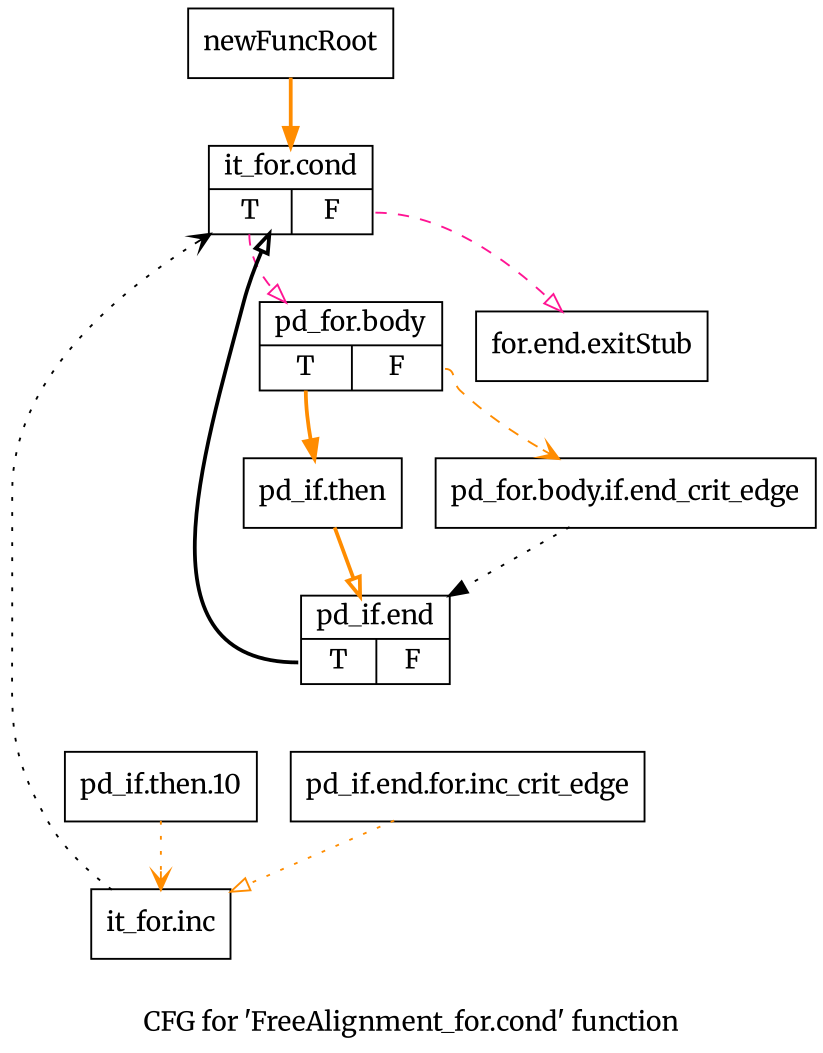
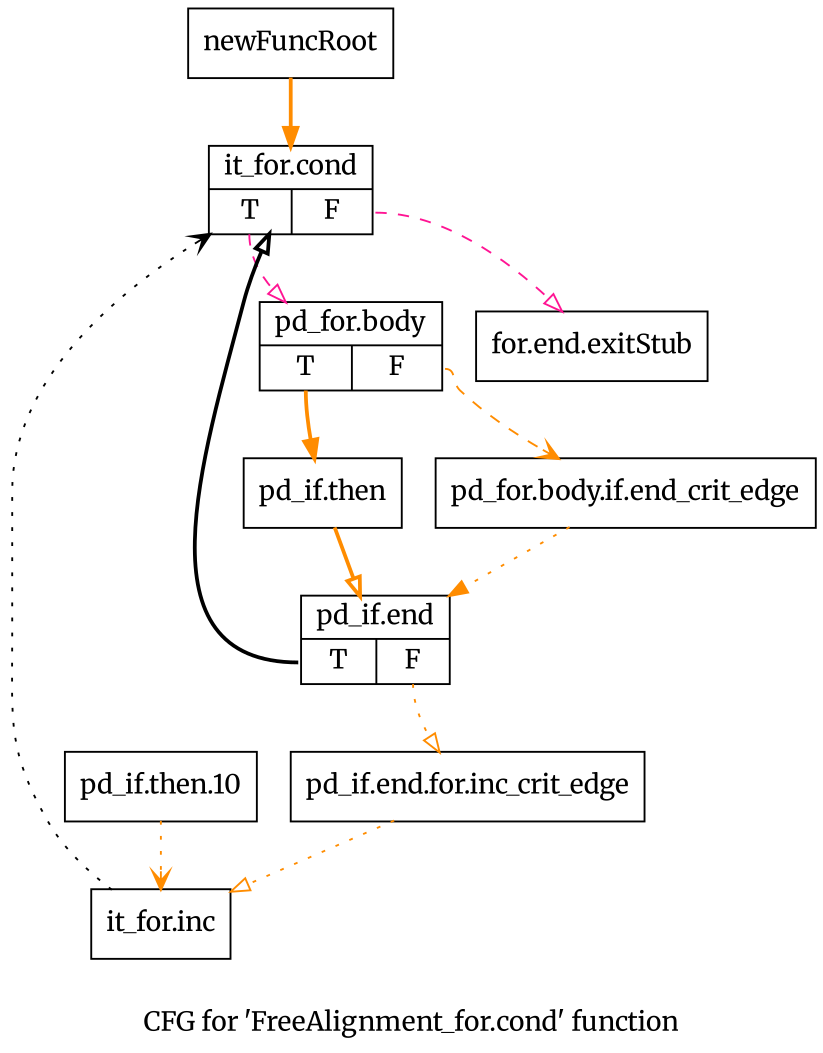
(517, 557) -> (517, 557)
none -> (418, 711)
